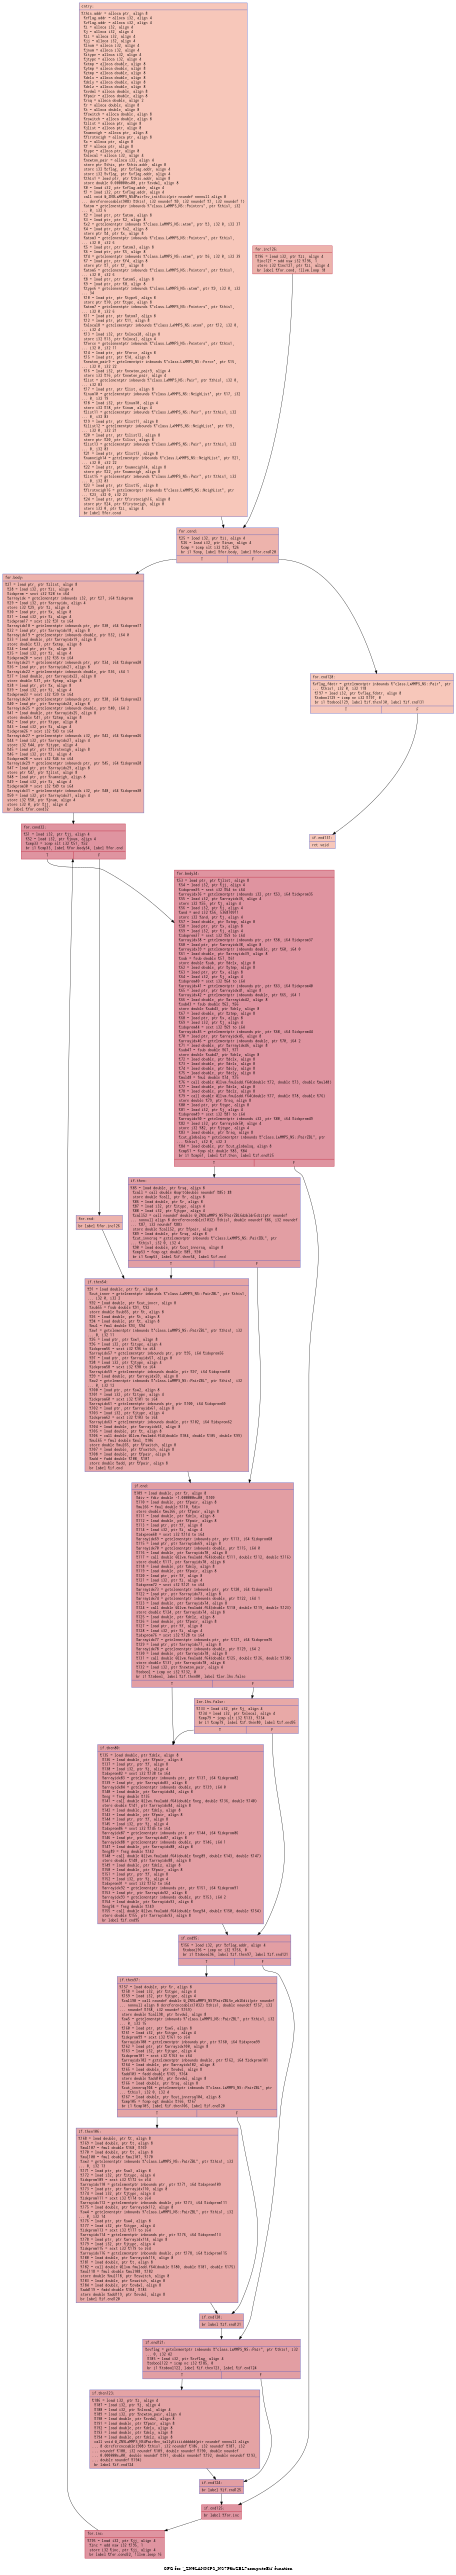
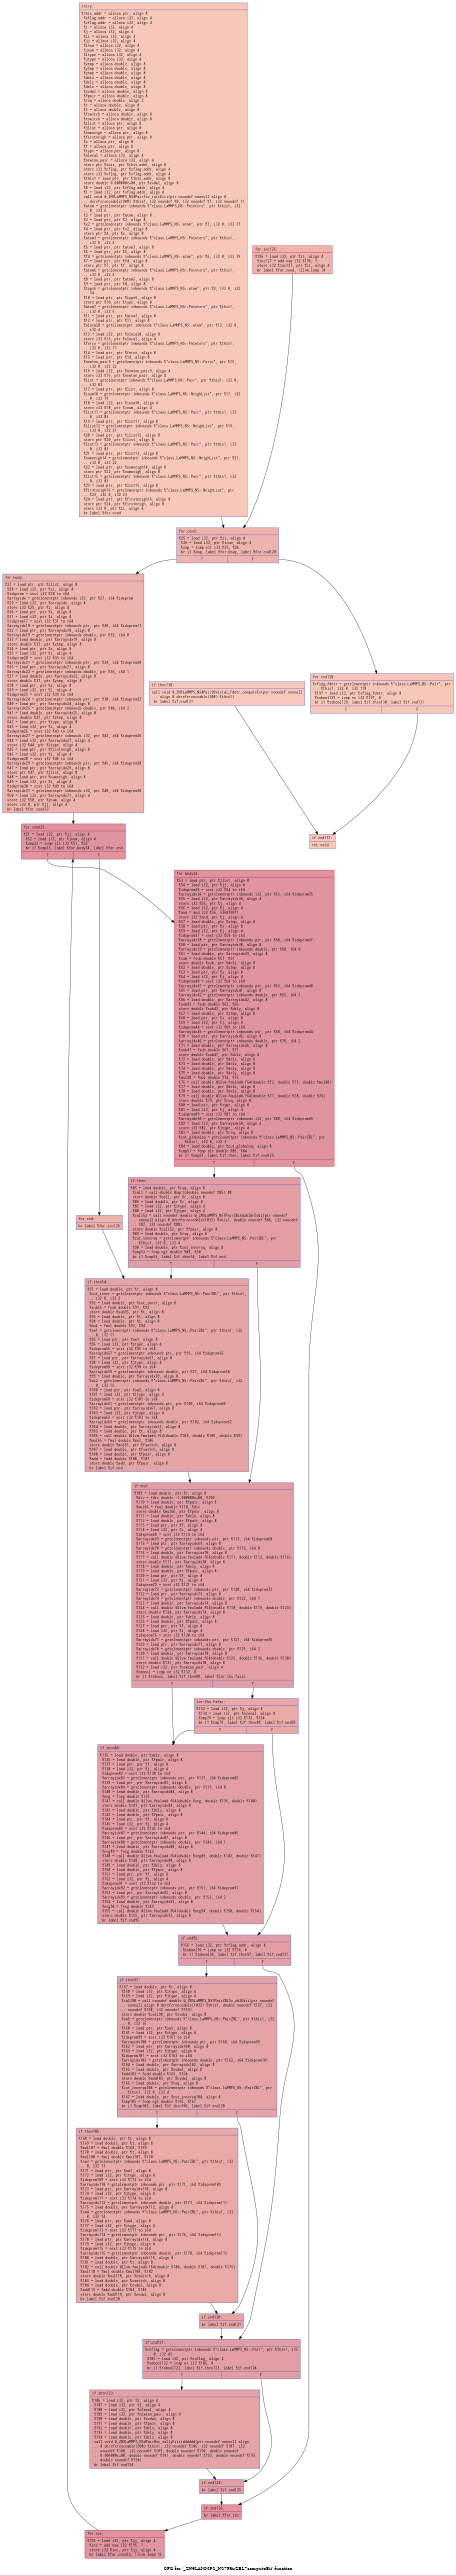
none -> (227, 693)
